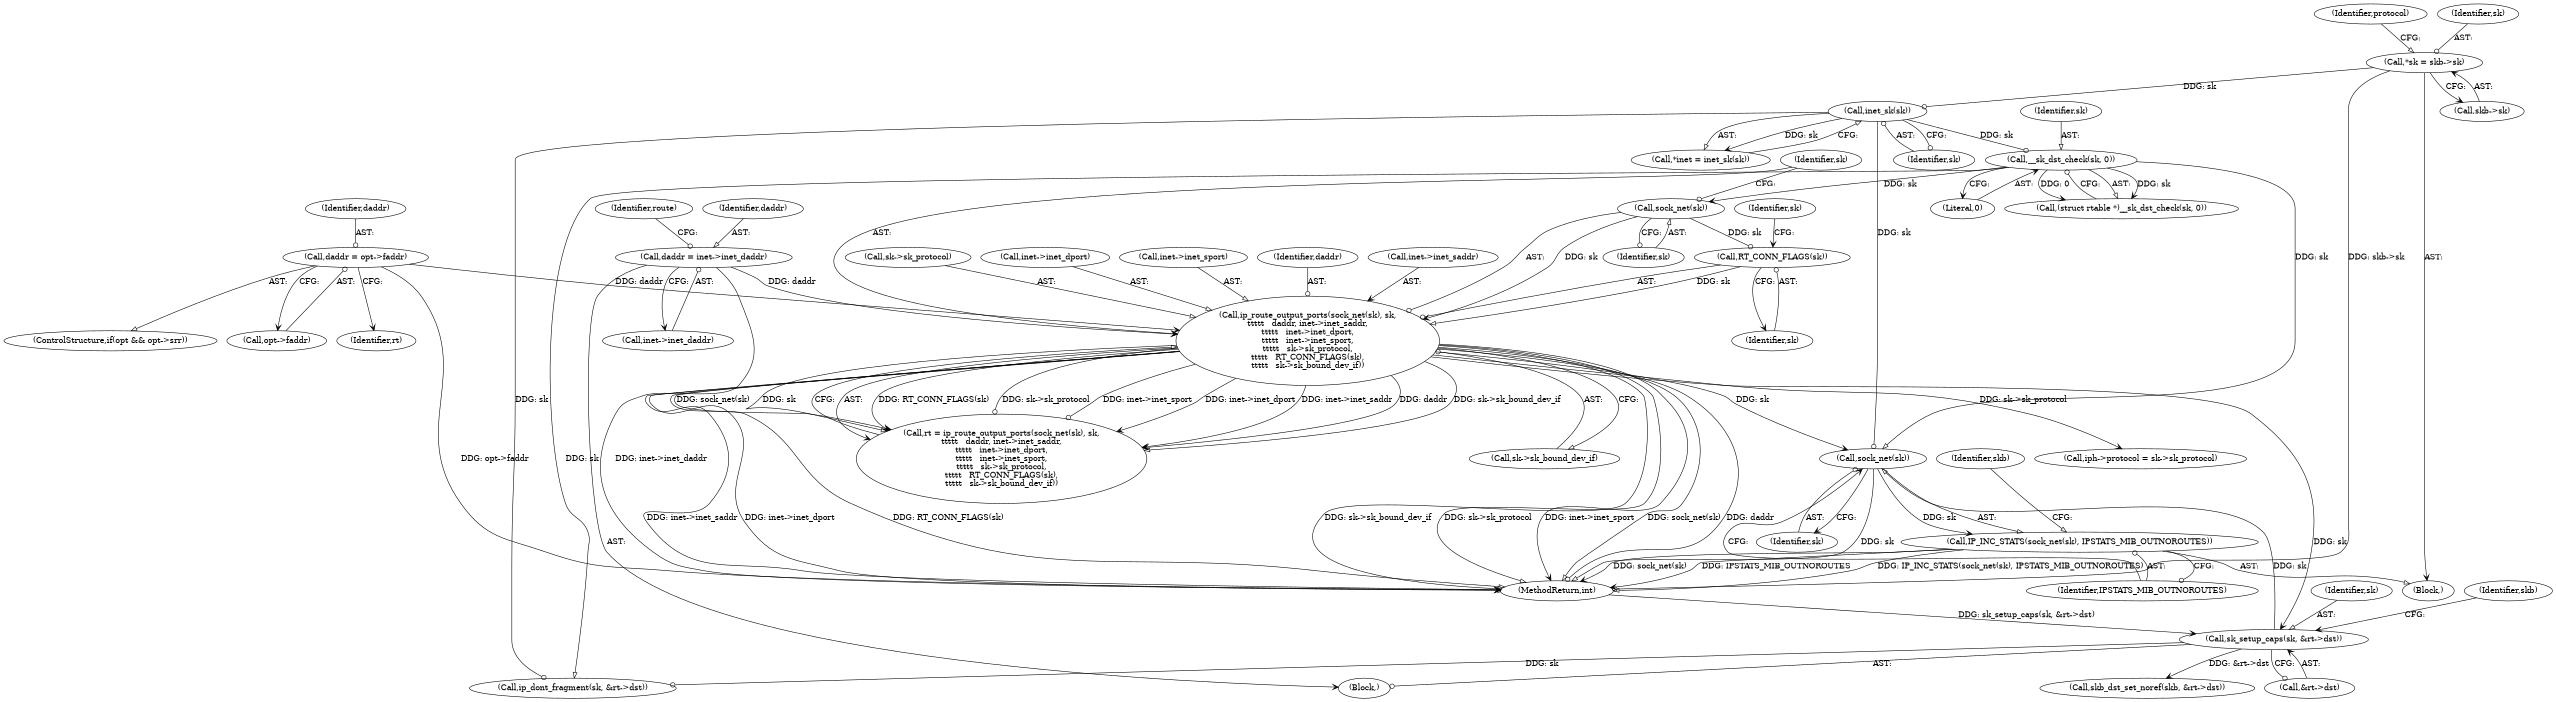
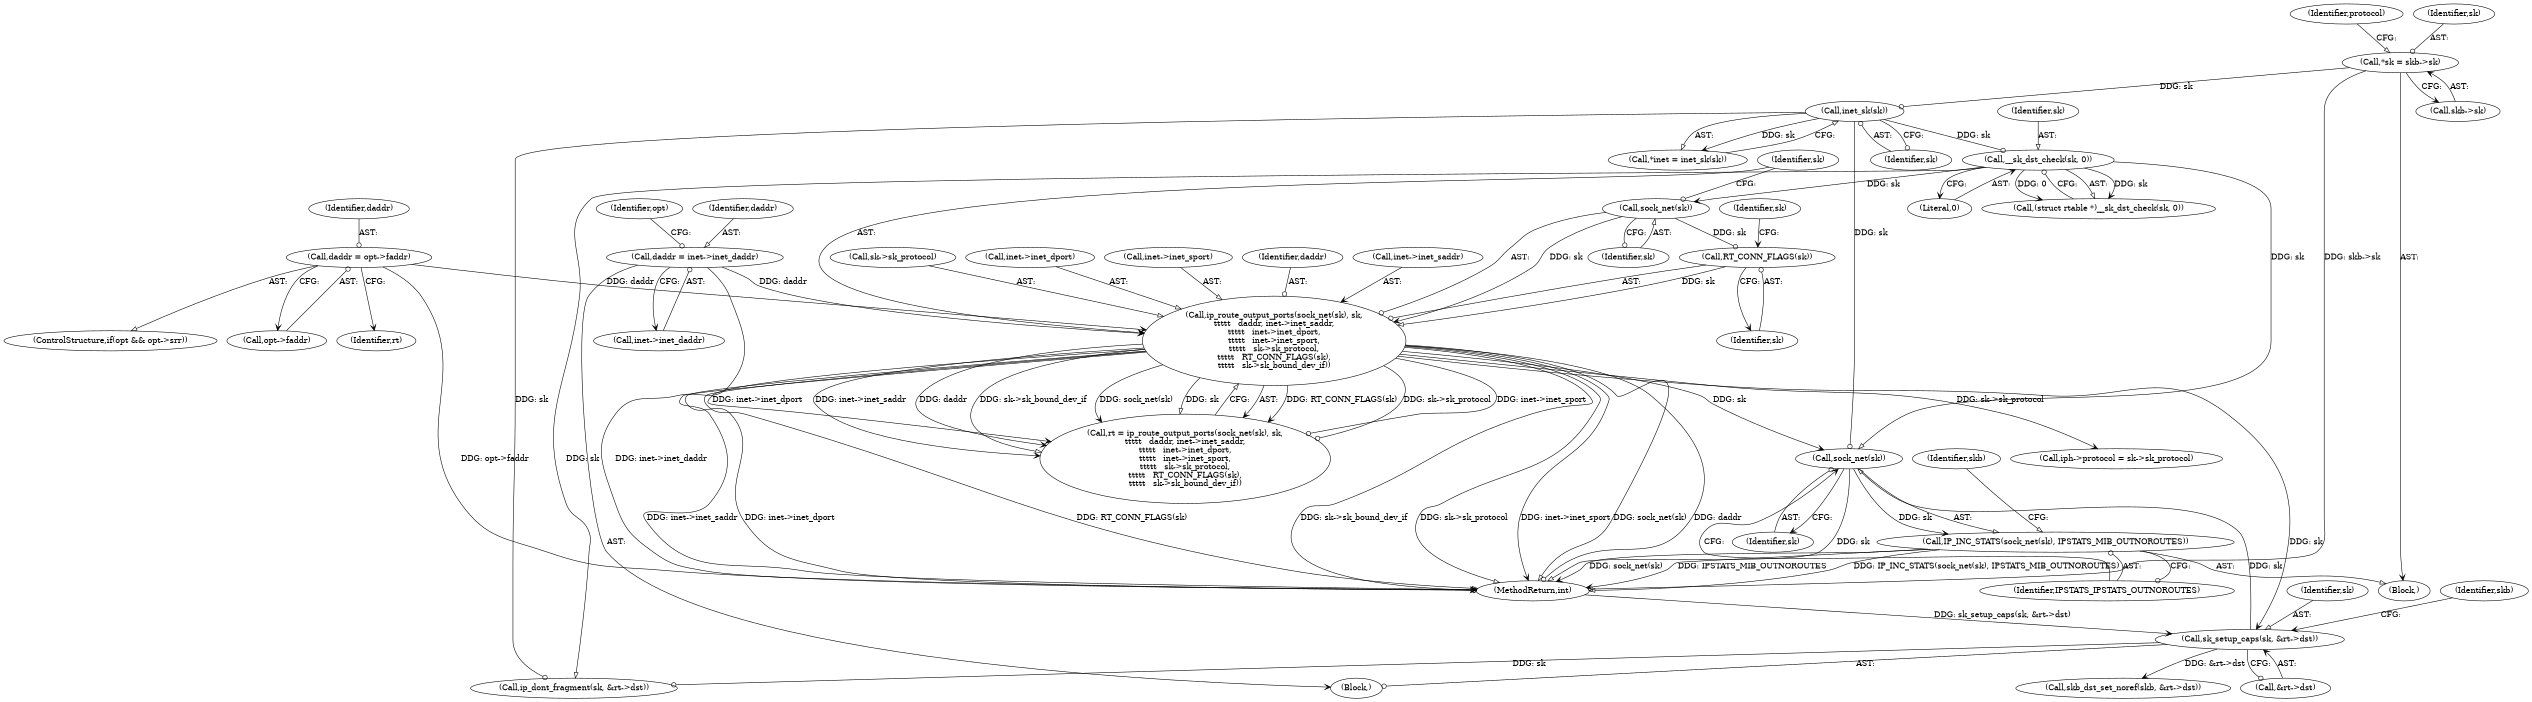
(644, 209) -> (639, 209)
(1544, 459) -> none
(671, 563) -> (670, 562)
(2142, 591) -> (2107, 591)
